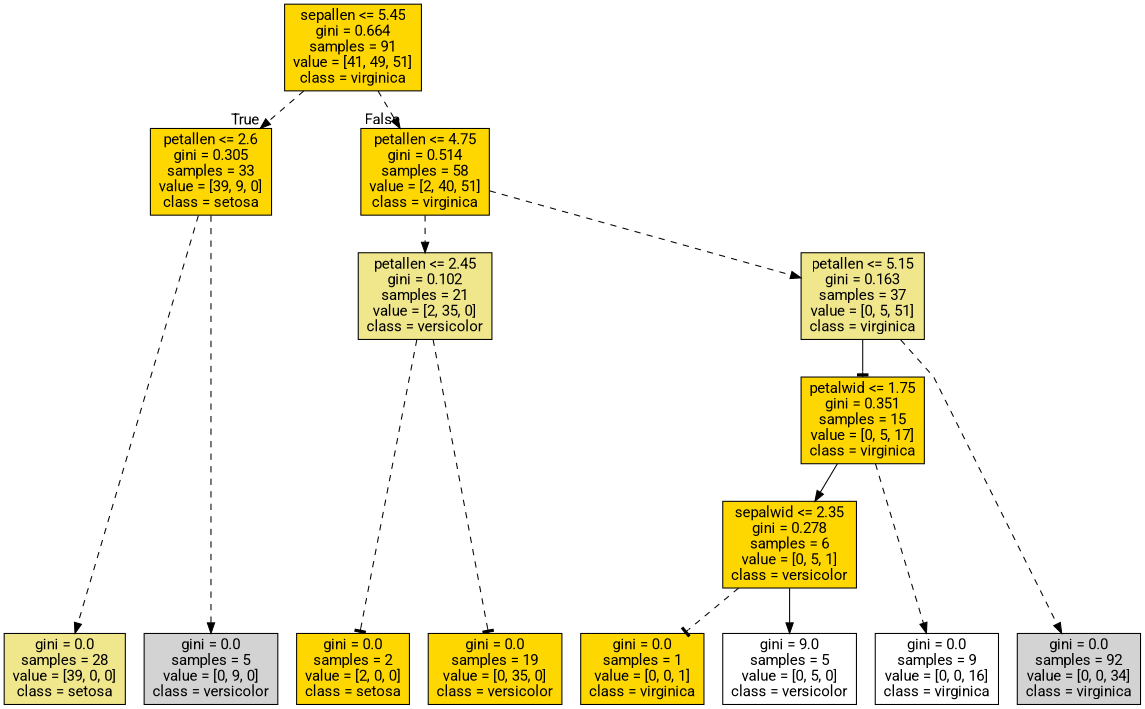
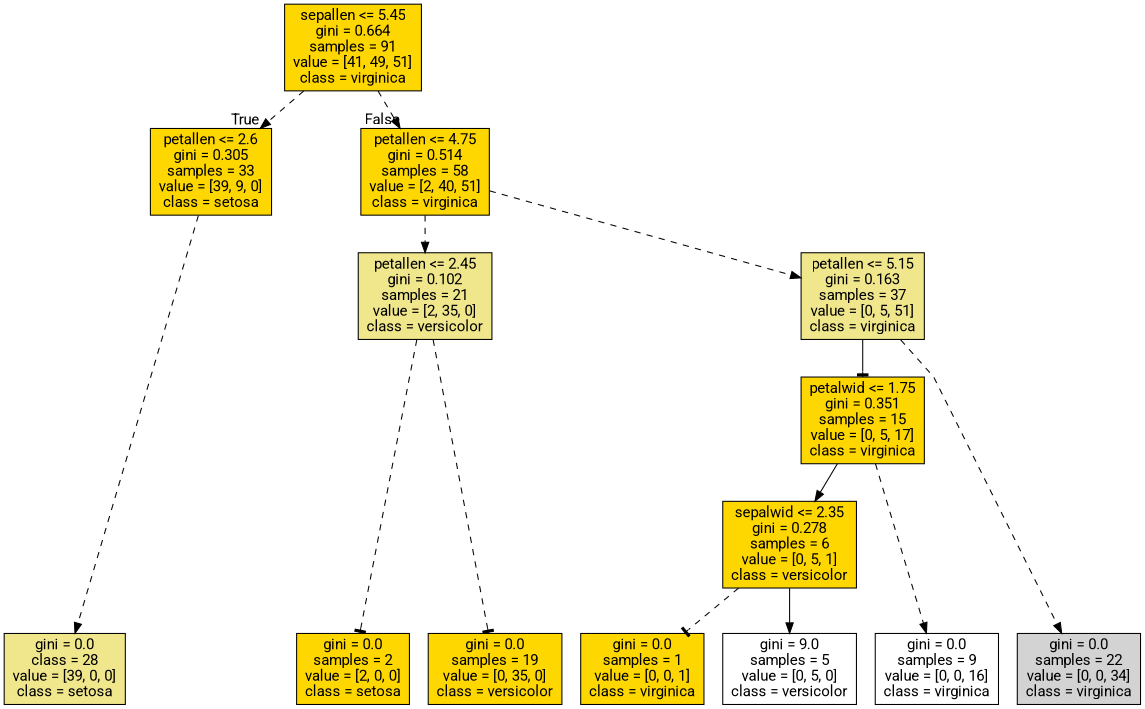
(65, 669) -> (65, 669)
(211, 669) -> none
(1079, 669) -> (1079, 669)
